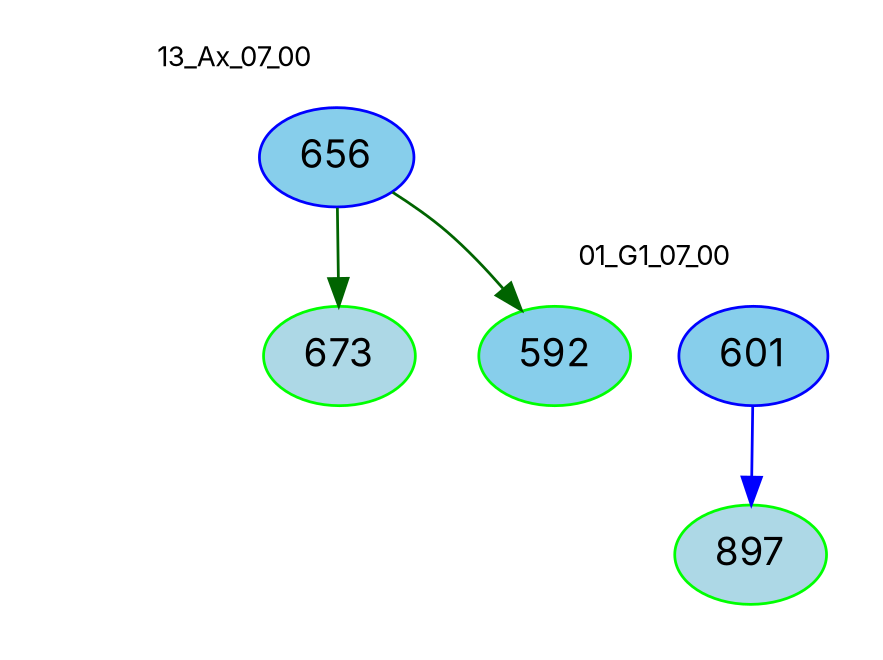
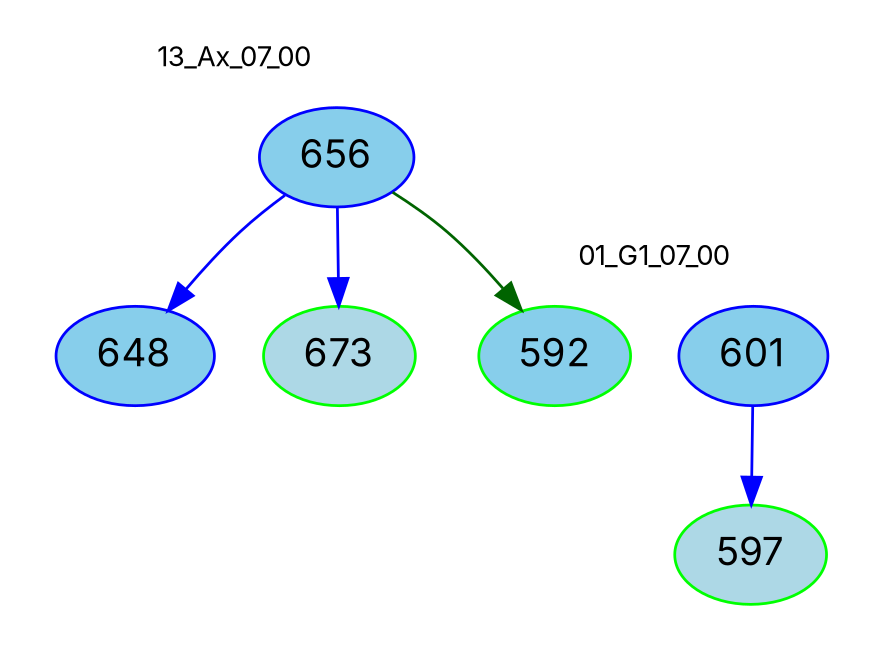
(338, 243) -> (338, 243)
none -> (135, 356)
(751, 555) -> (751, 555)
